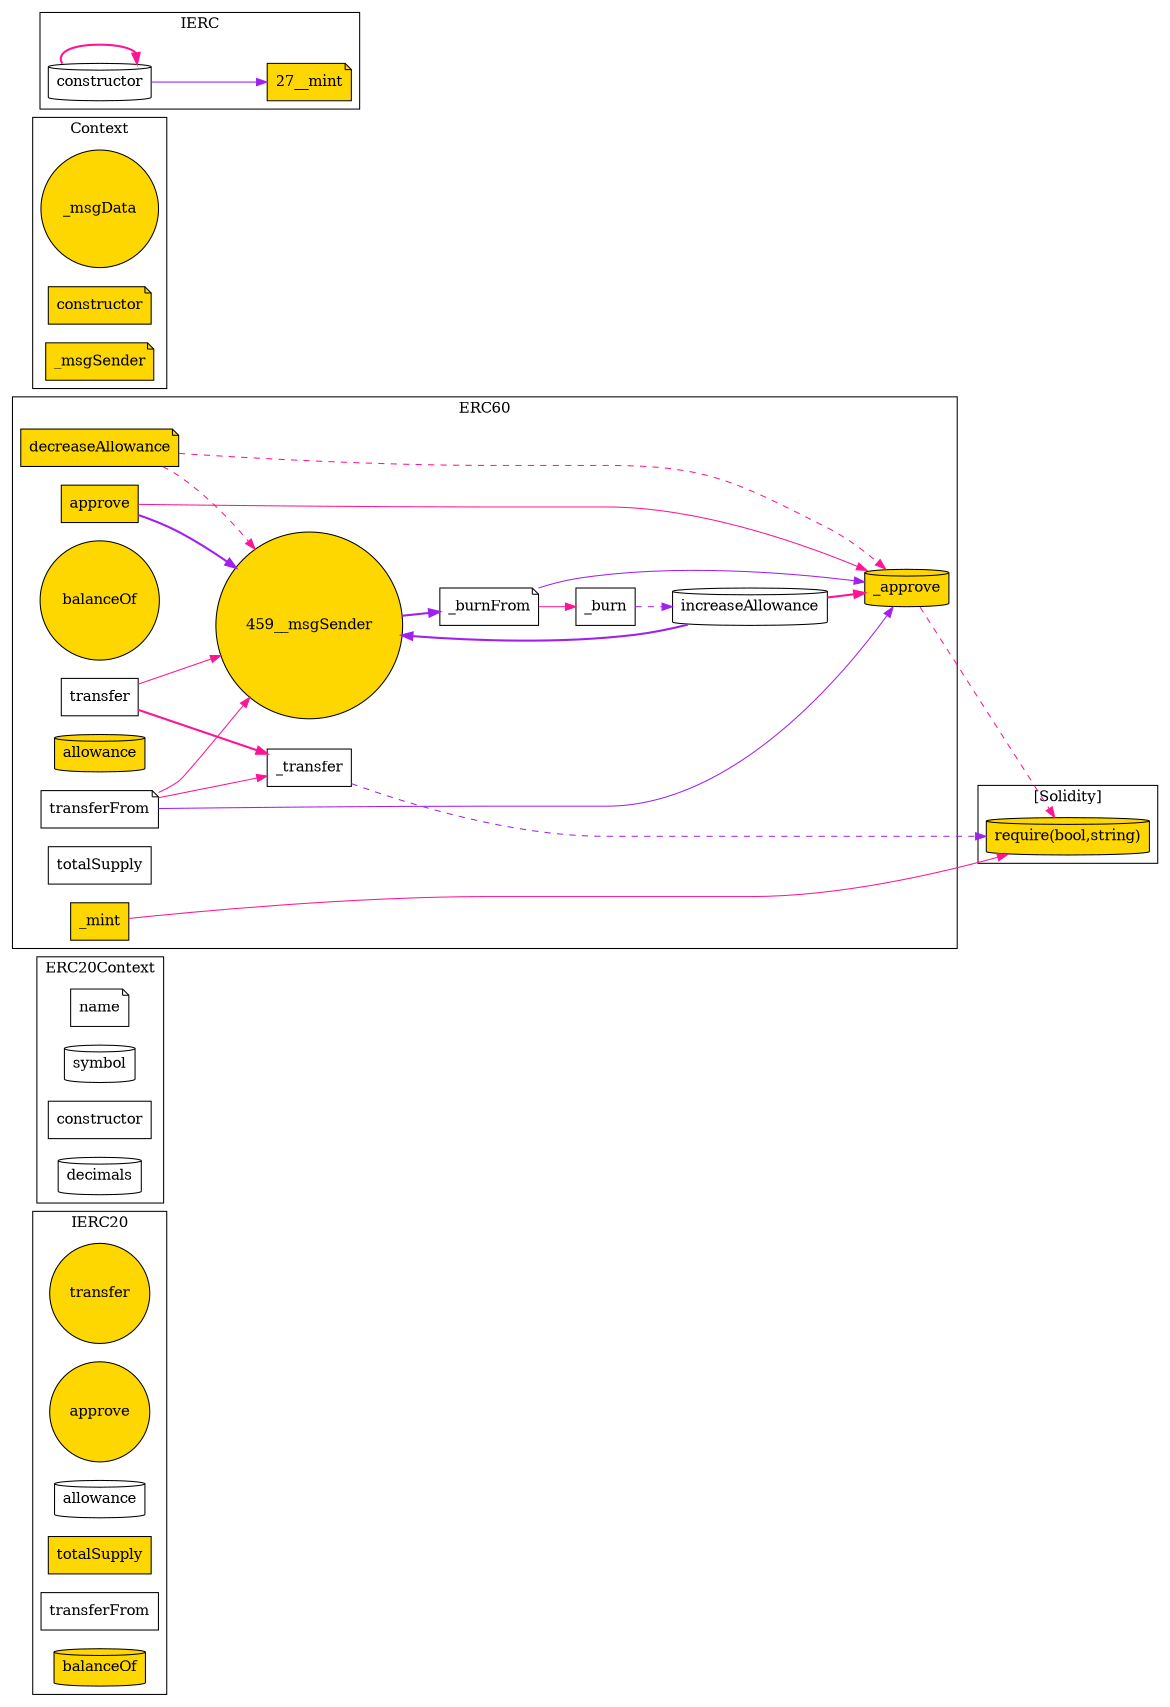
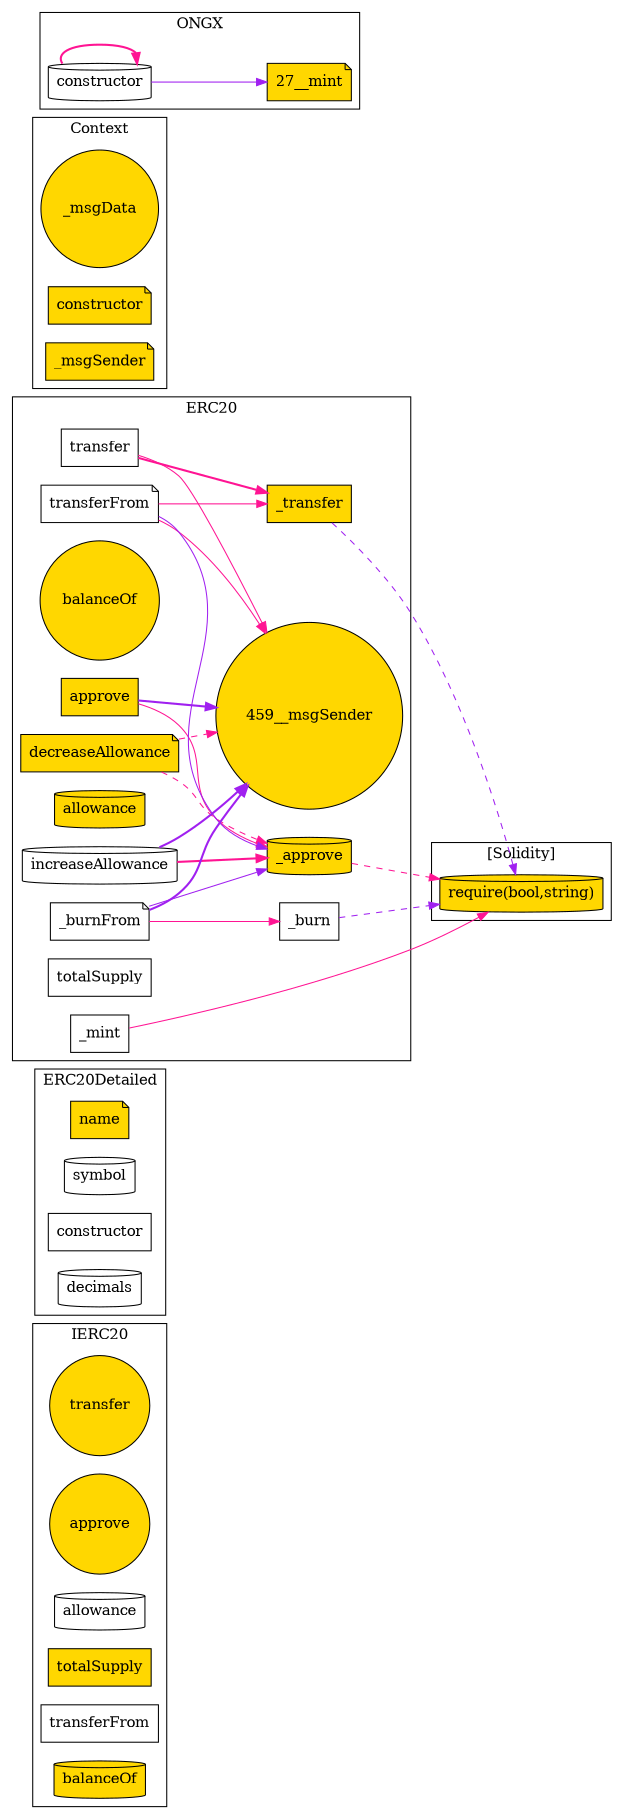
(200, 24) -> (200, 24)
(485, 409) -> (212, 409)
(649, 607) -> (384, 912)
(416, 614) -> (204, 852)
(309, 768) -> (309, 504)
(100, 921) -> (100, 1034)
(100, 969) -> (100, 1081)
(100, 1008) -> (100, 1120)
